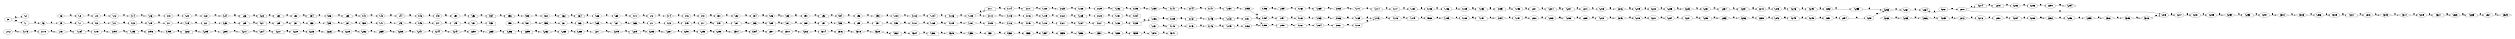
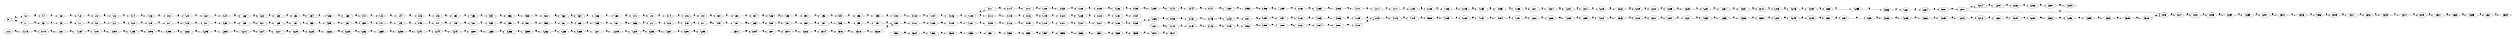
(1935, 12) -> (1934, 10)
(1878, 14) -> (1876, 18)
none -> (43, 16)
(1257, 16) -> (1256, 9)
none -> (500, 23)
(719, 32) -> none
(886, 33) -> (886, 28)
